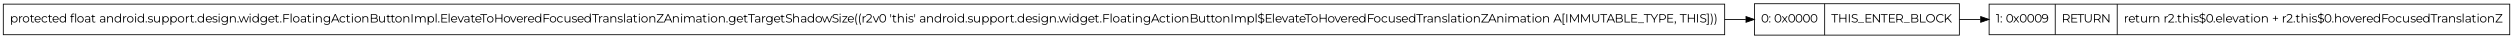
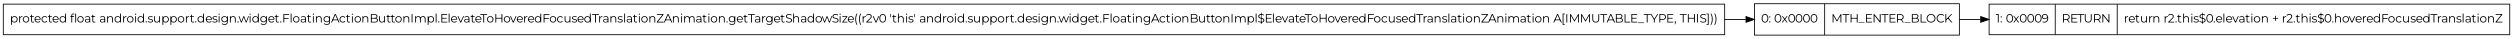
(1892, 19) -> (1892, 19)
